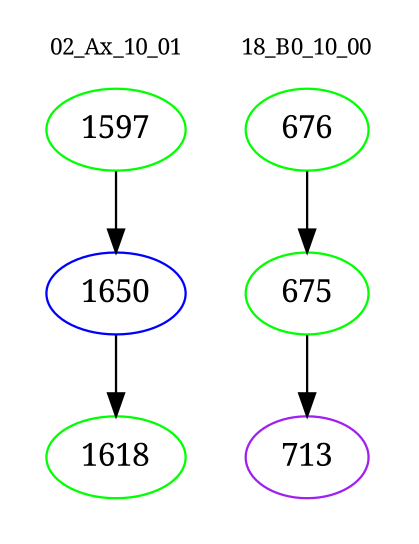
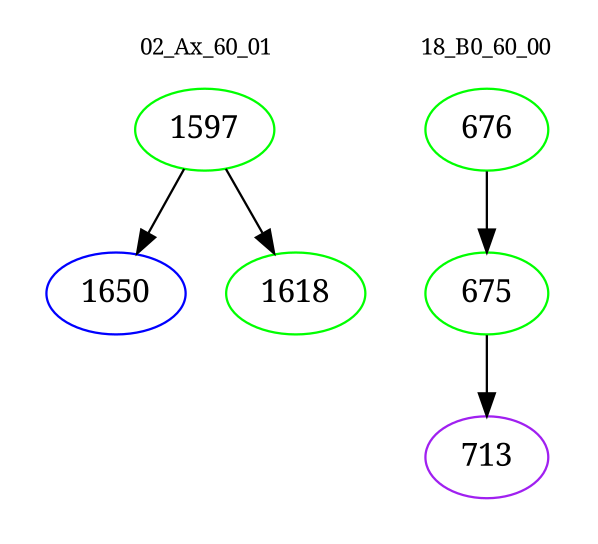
(116, 49) -> (206, 49)
(307, 49) -> (487, 49)
(116, 364) -> (244, 201)
